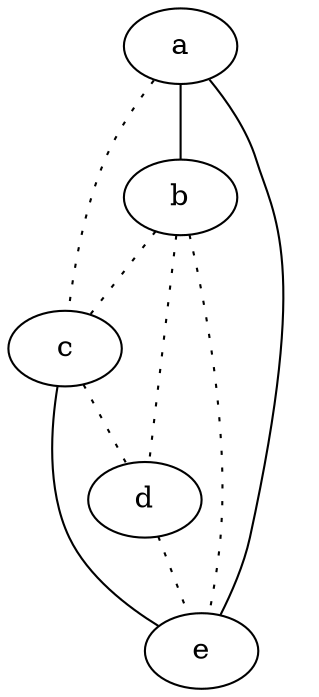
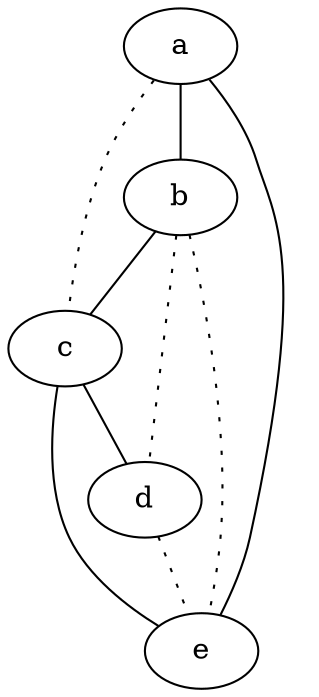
(123, 273) -> (123, 273)
(105, 424) -> (105, 424)
